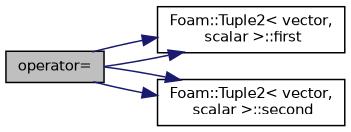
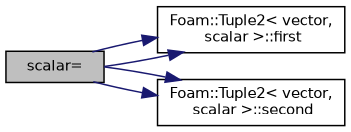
(55, 67) -> (55, 67)
